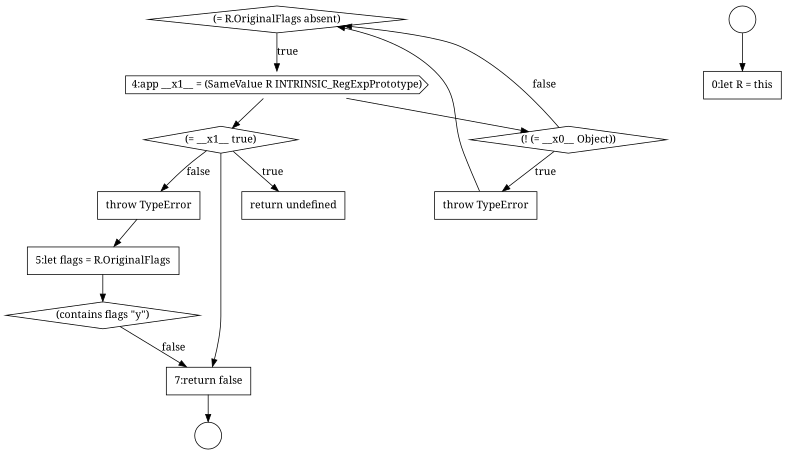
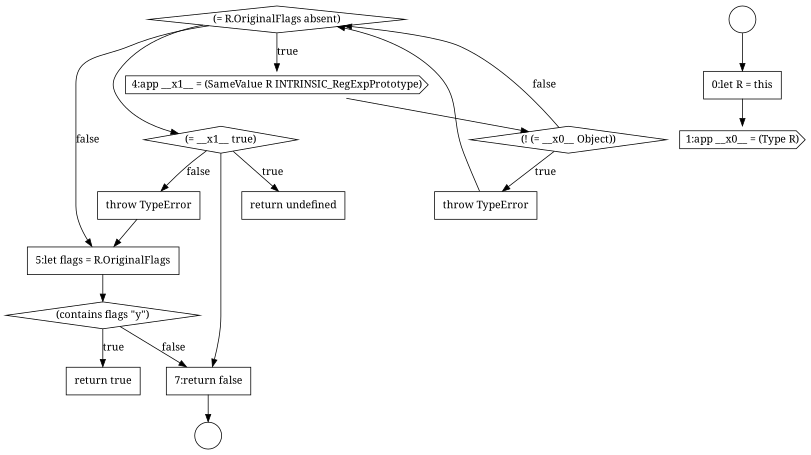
none -> (76, 86)
(251, 111) -> (120, 69)
none -> (742, 140)
none -> (103, 381)
